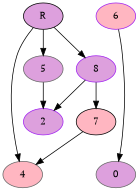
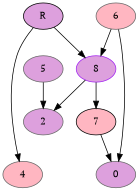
(116, 16) -> (116, 16)
(43, 39) -> none
none -> (107, 39)
(43, 122) -> (43, 122)
(63, 146) -> (105, 145)
